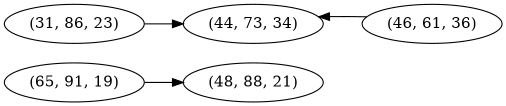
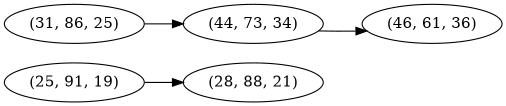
(348, 17) -> (337, 31)
(74, 24) -> (74, 24)
(74, 82) -> (74, 82)
(253, 82) -> (253, 82)
